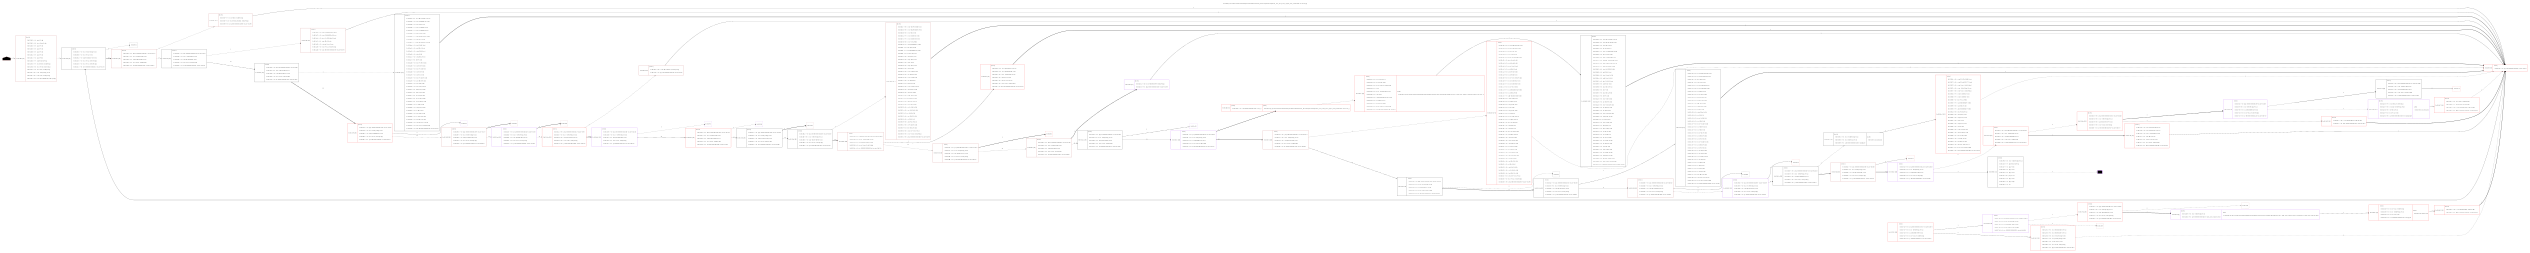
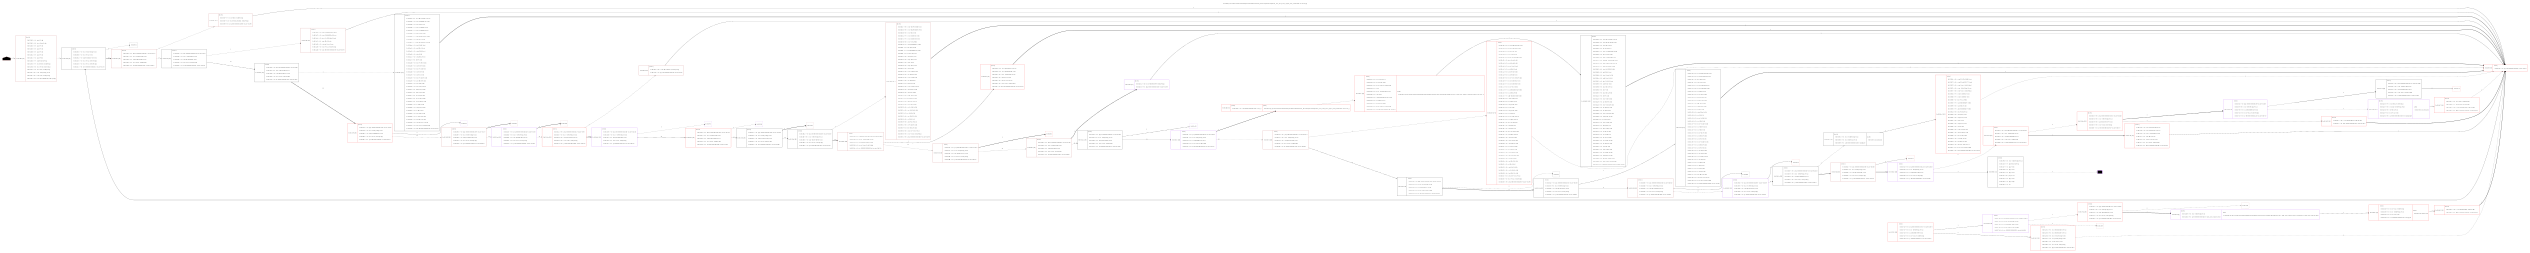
(1239, 140) -> (1239, 140)
